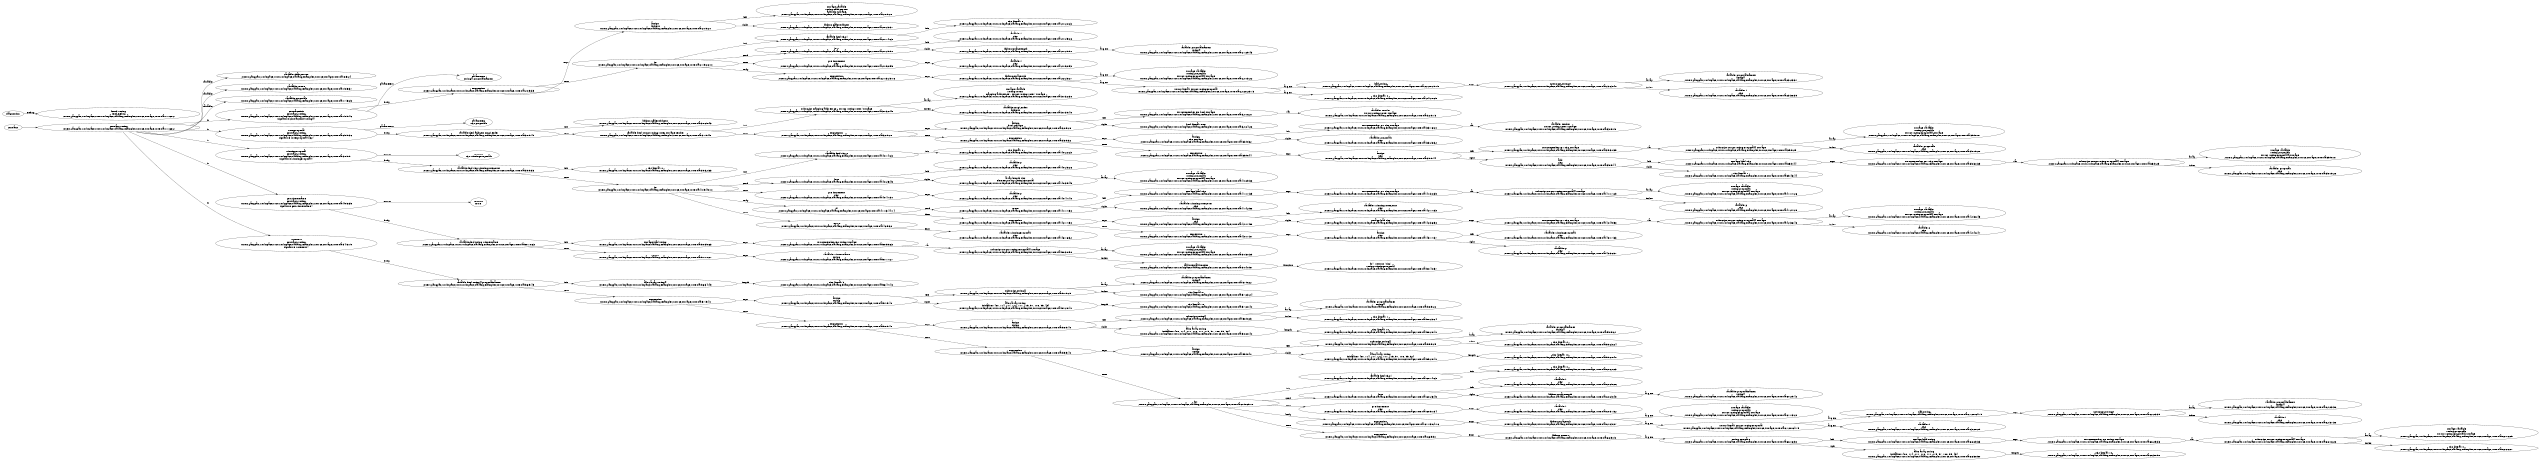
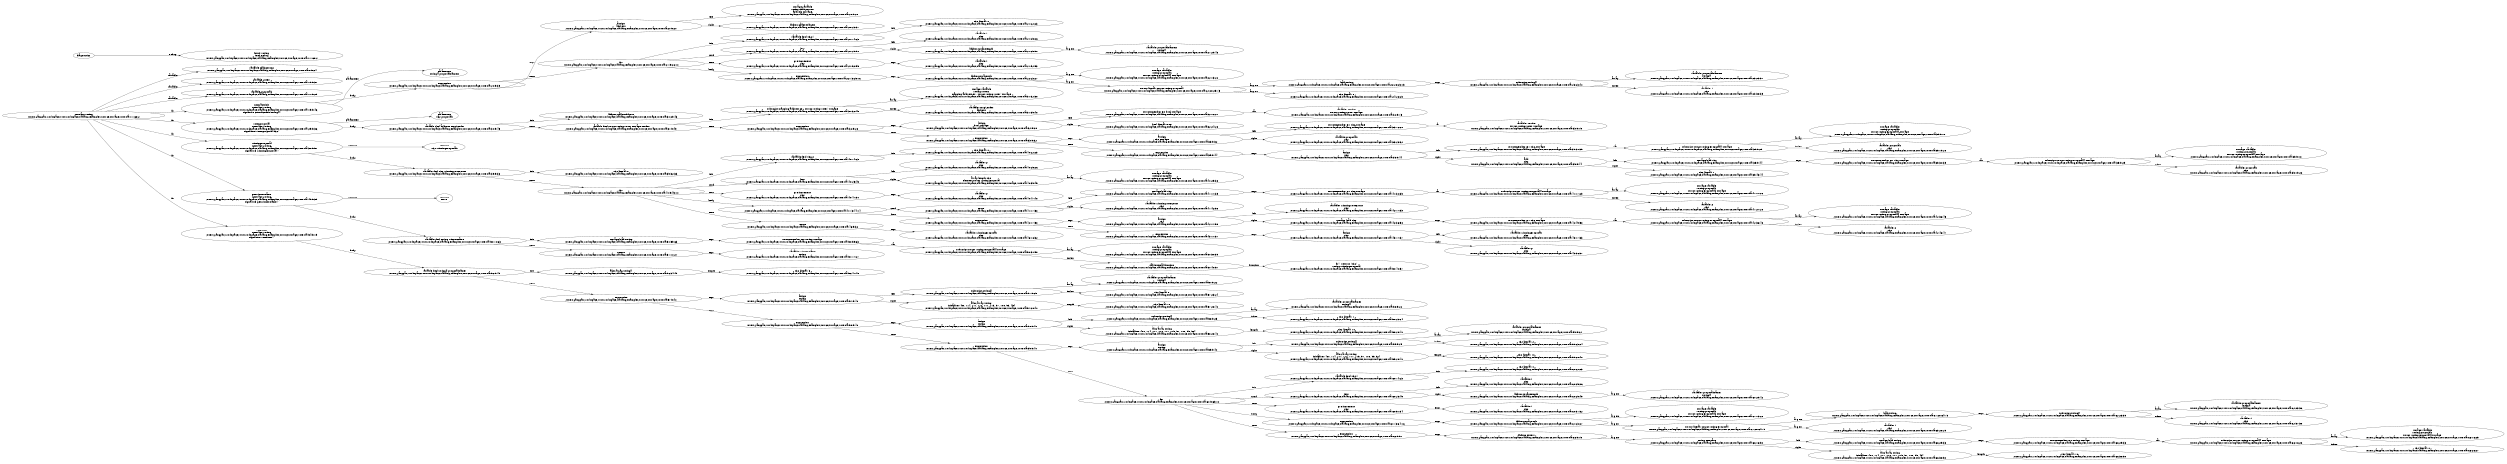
(13, 128) -> none
